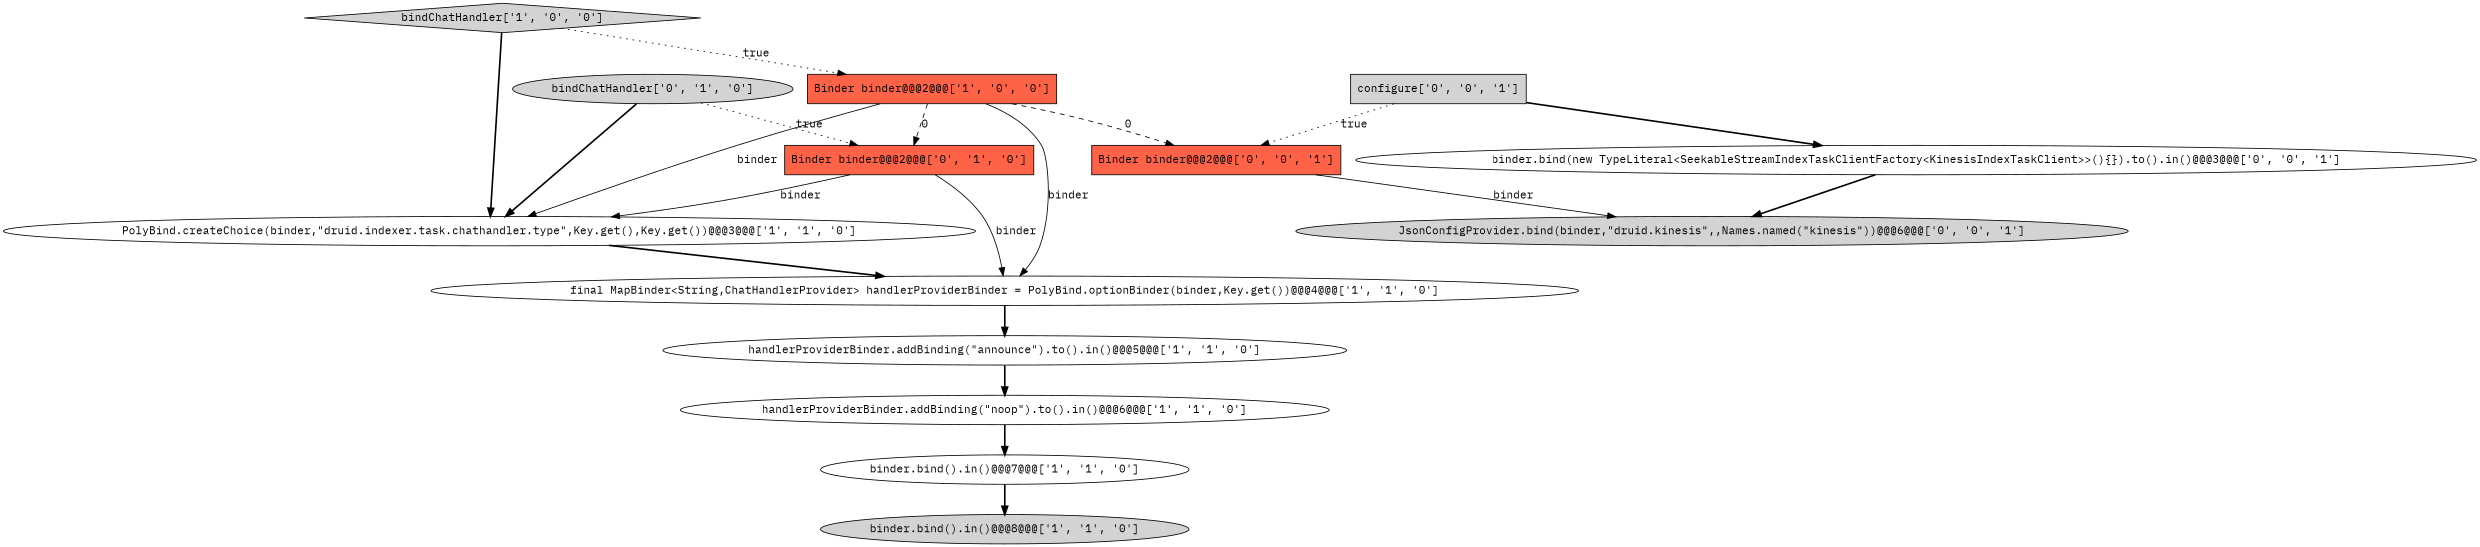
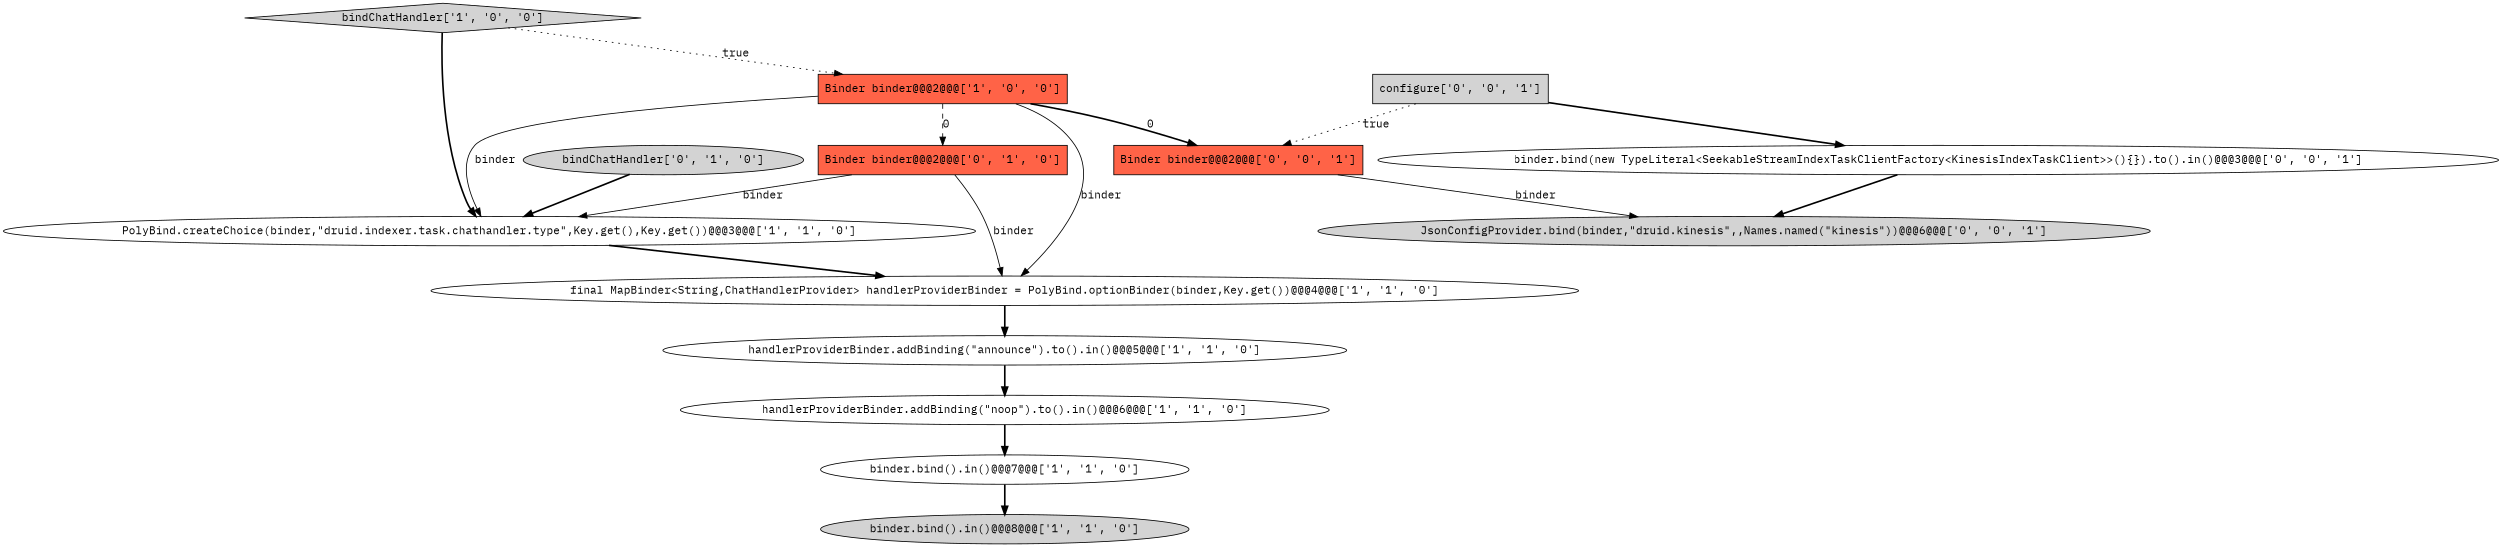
(1089, 121) -> (1110, 120)
(776, 123) -> none
